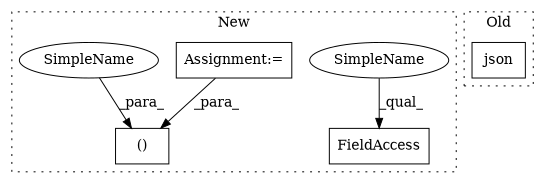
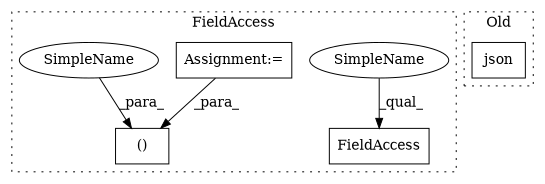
(234, 23) -> (234, 23)
